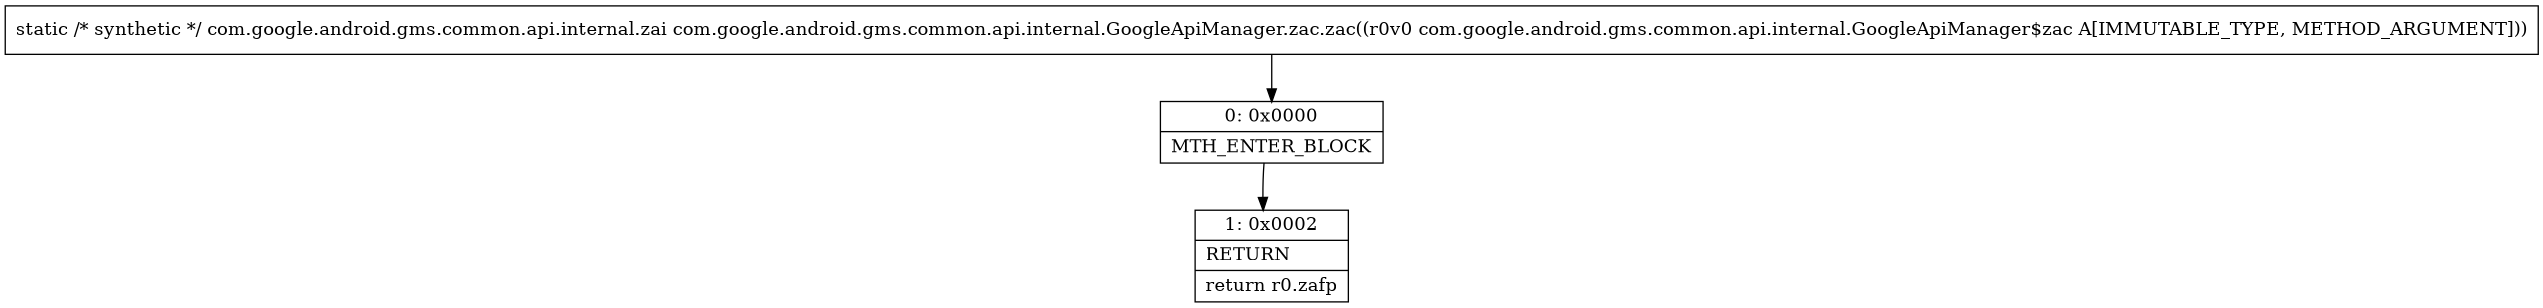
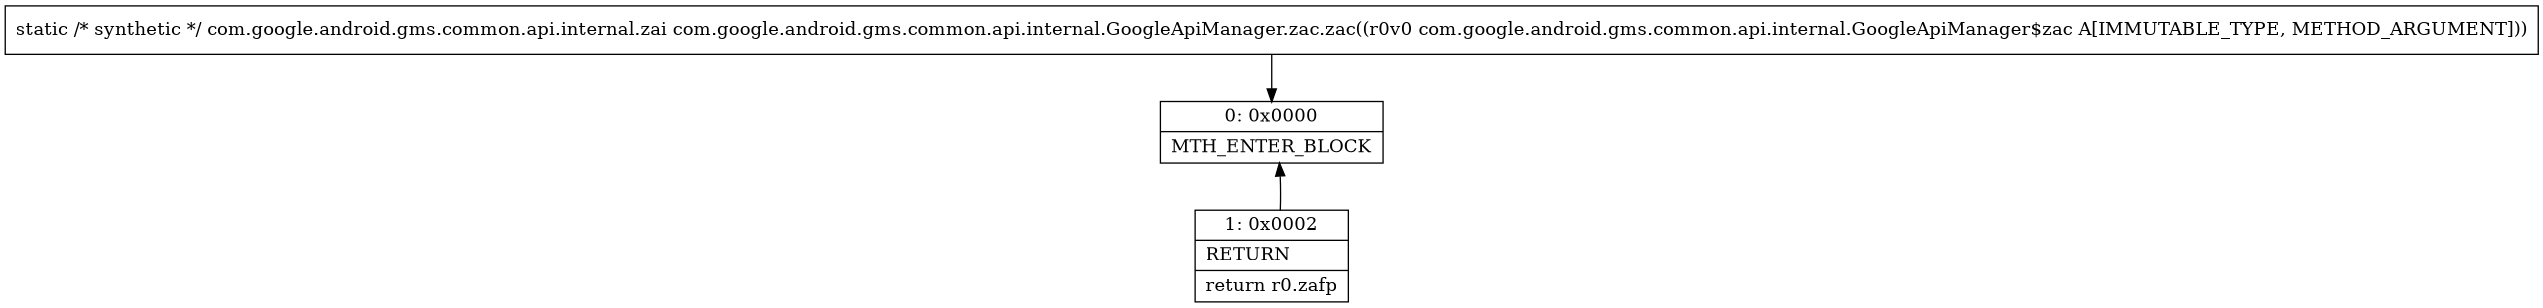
(1263, 180) -> (1281, 193)
